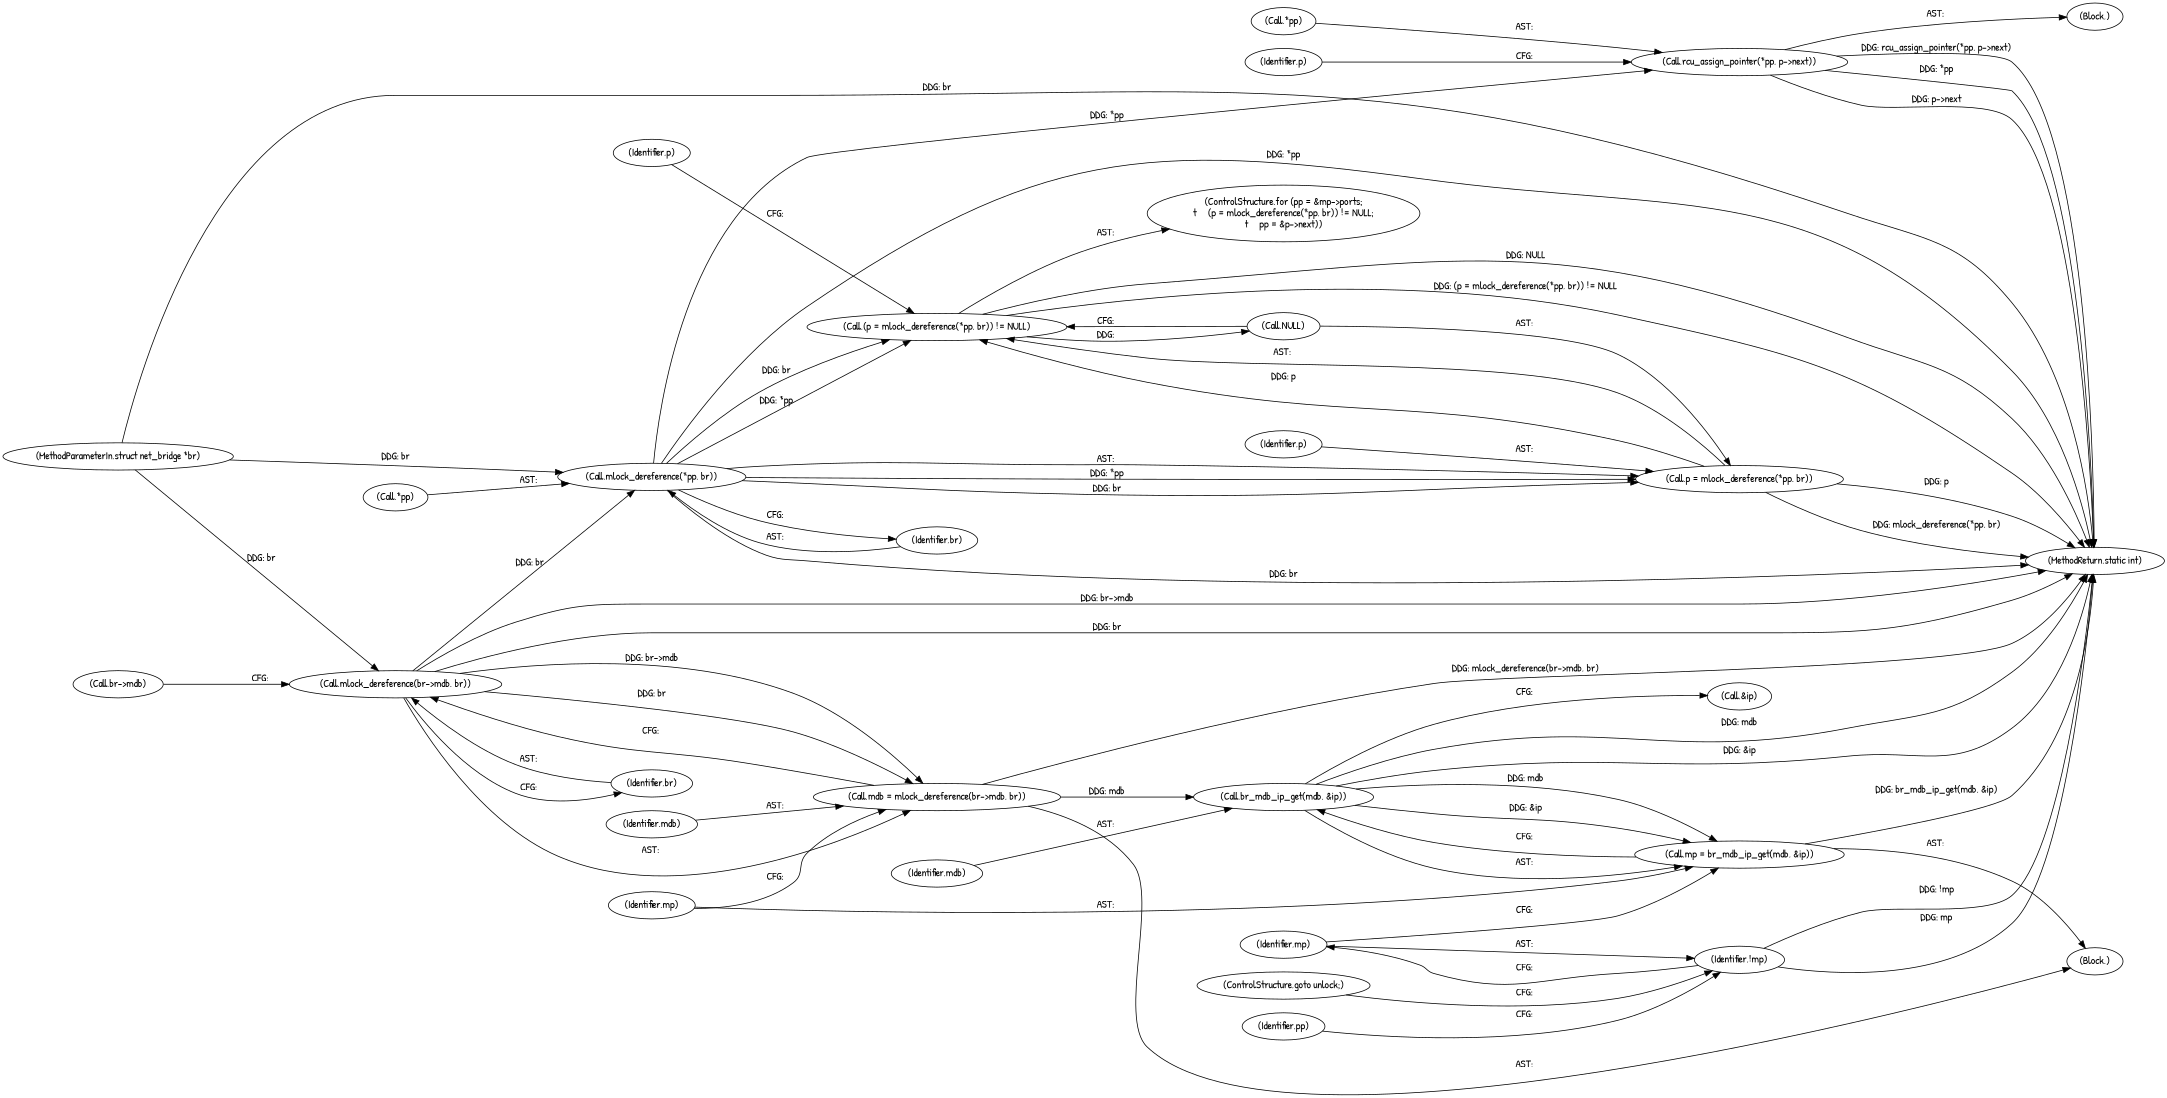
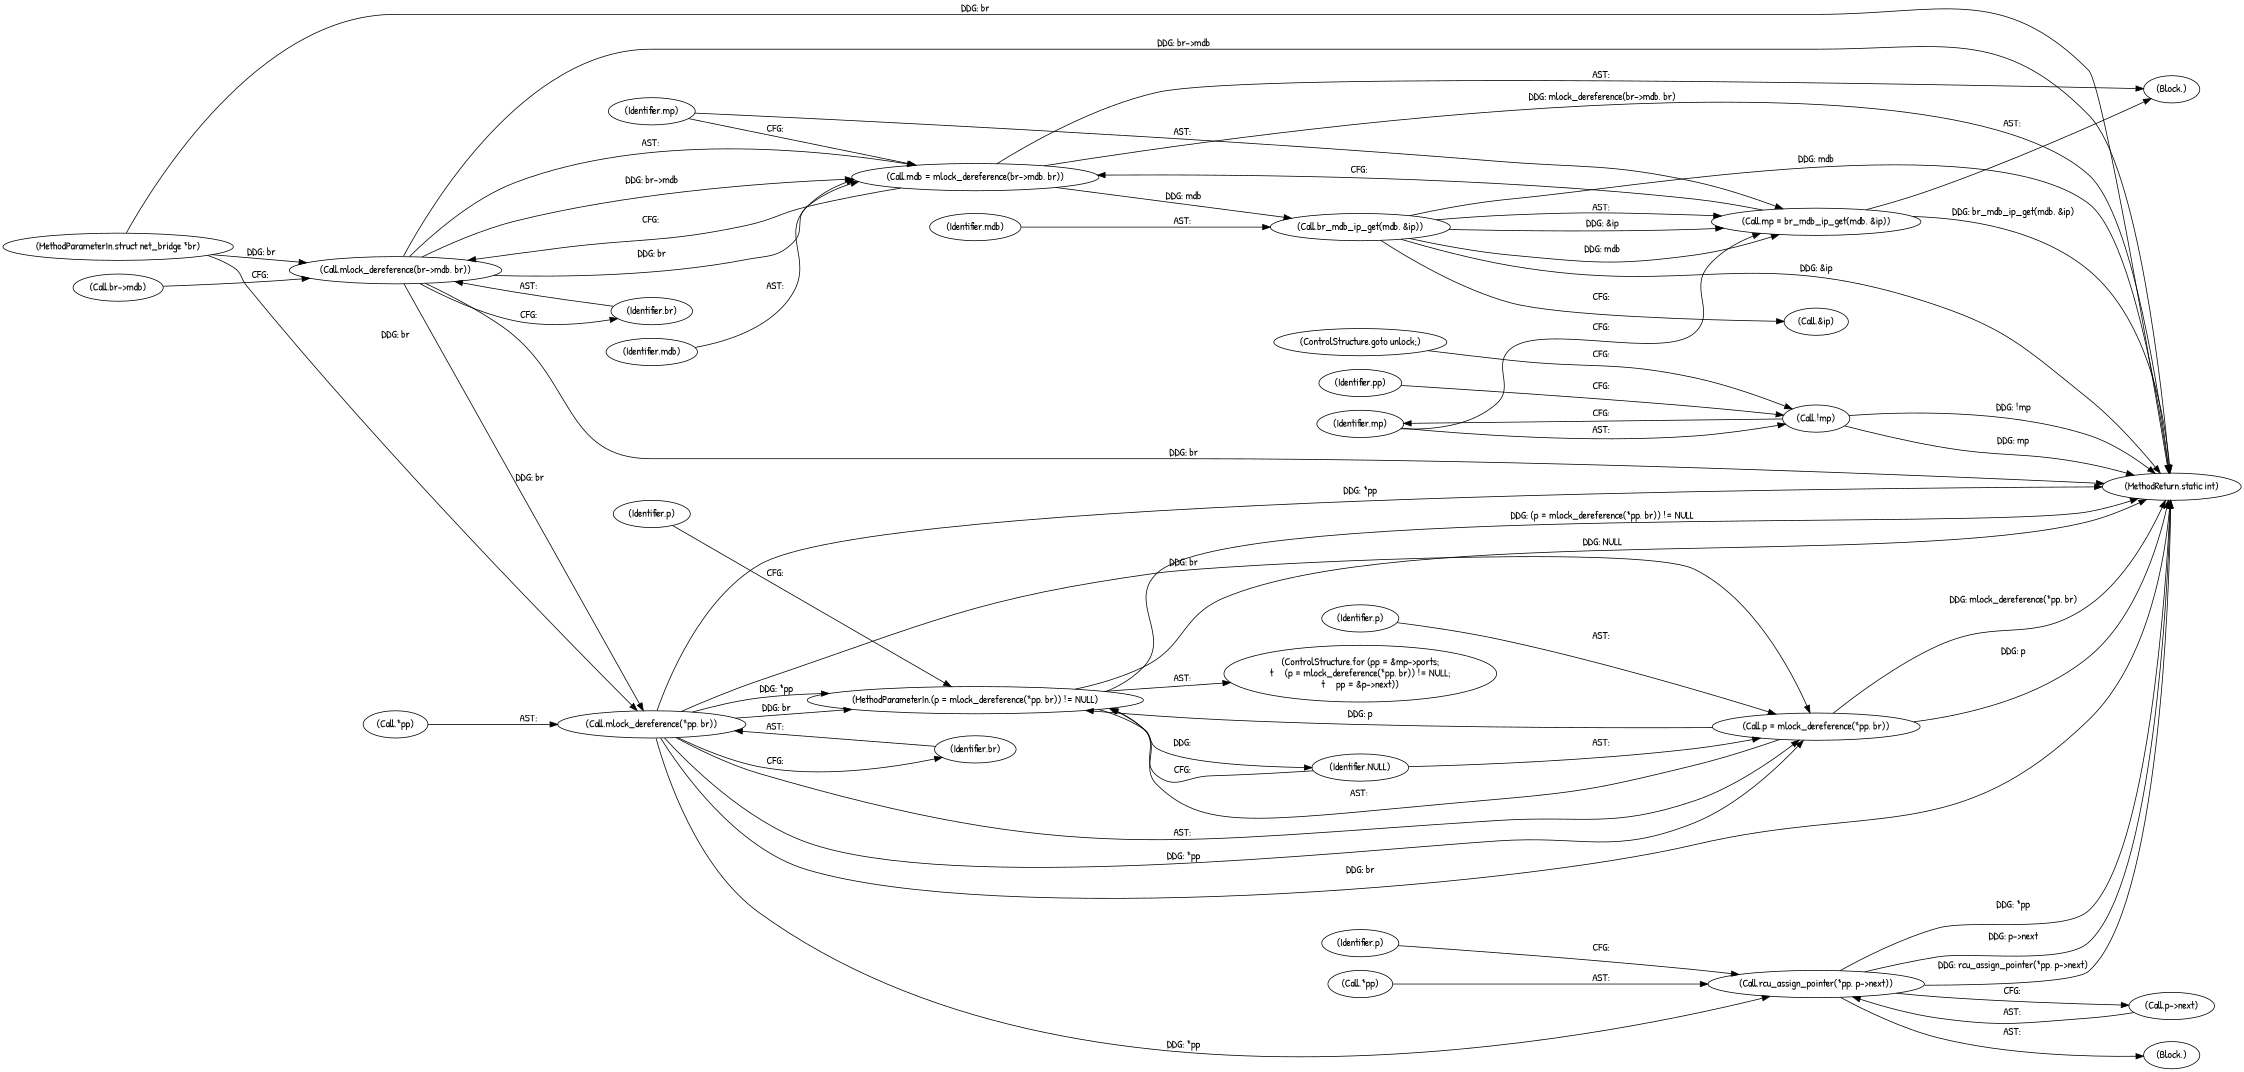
(1284, 326) -> (1360, 768)
(937, 327) -> (975, 700)
(1478, 849) -> (1435, 181)
(1739, 960) -> (1816, 419)
none -> (2172, 1006)
